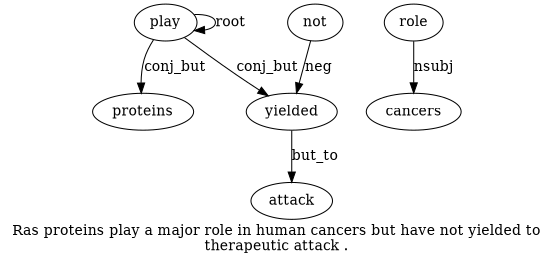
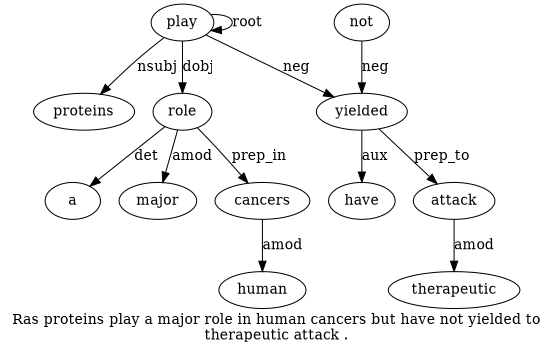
none -> (182, 62)
(175, 67) -> (158, 67)
(268, 67) -> (297, 67)
(434, 67) -> (259, 156)
(315, 156) -> (442, 156)
none -> (73, 201)
none -> (158, 201)
none -> (362, 201)
none -> (262, 290)
none -> (454, 290)
